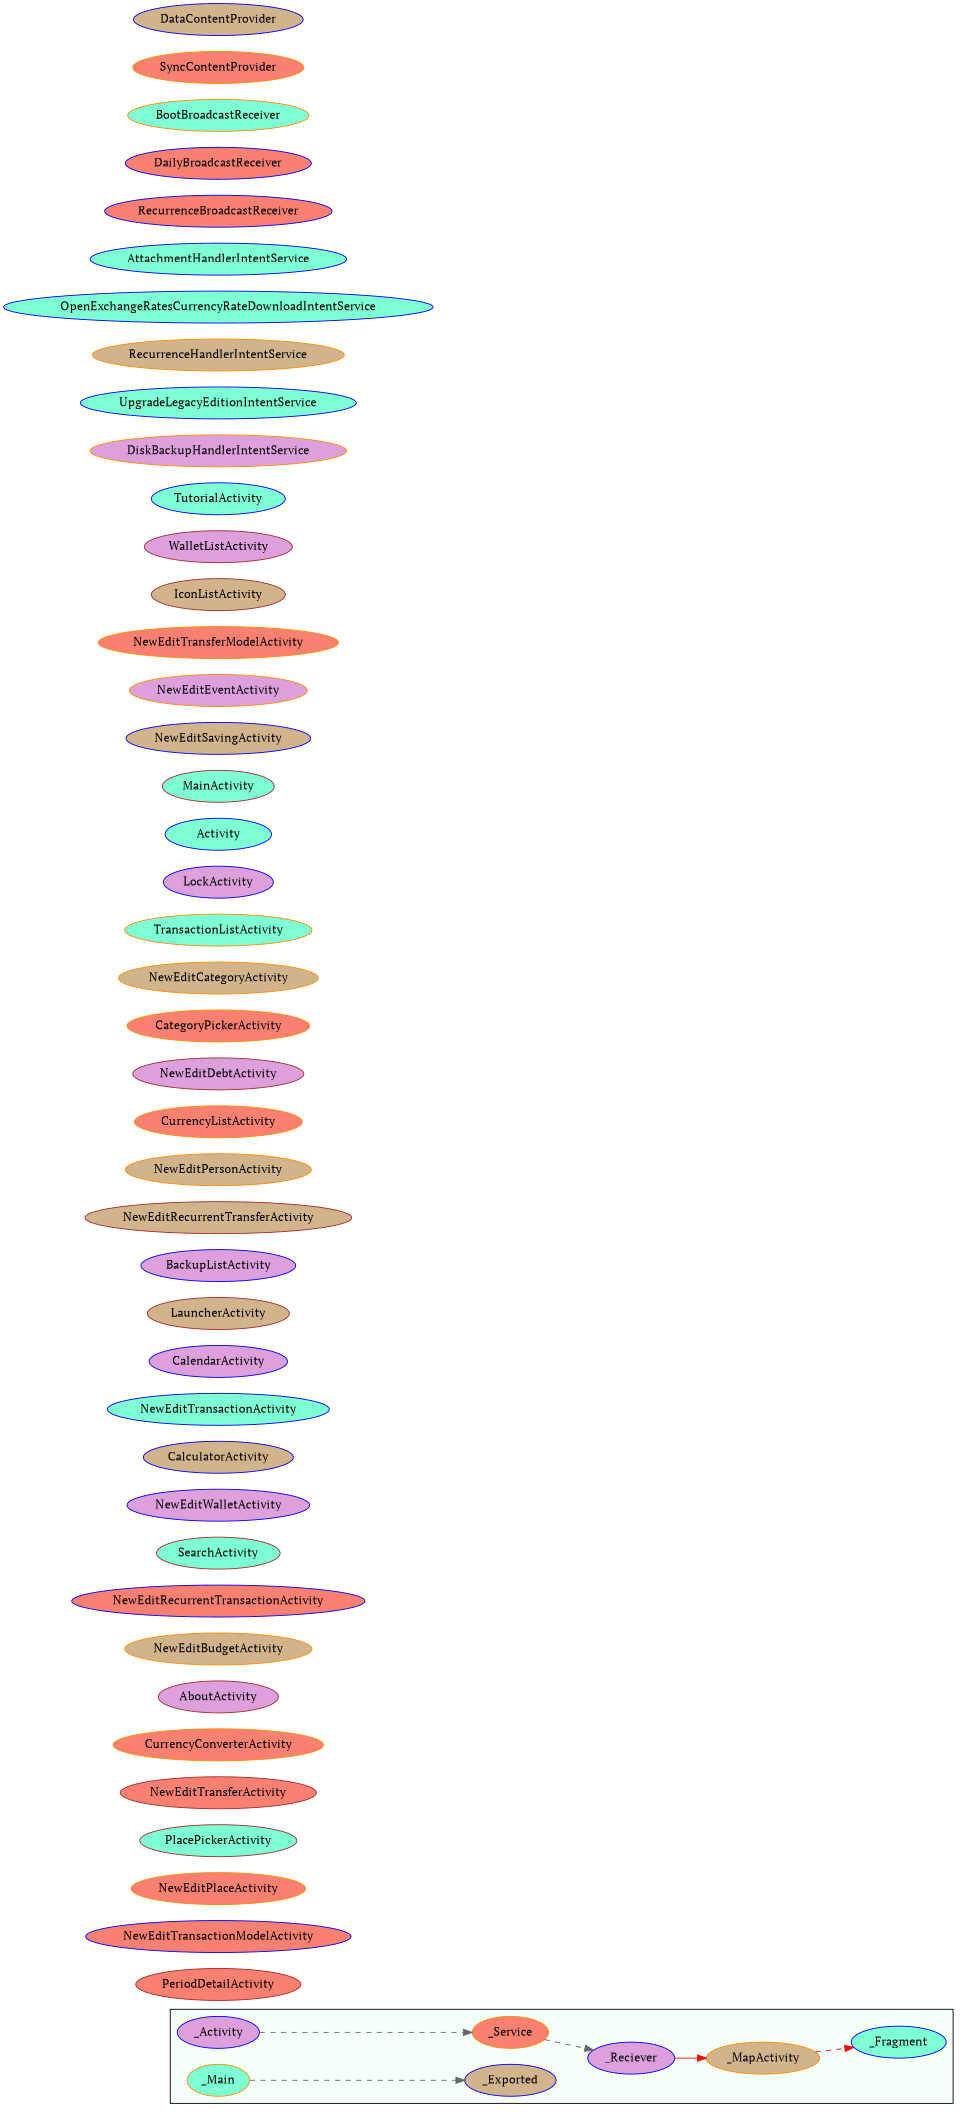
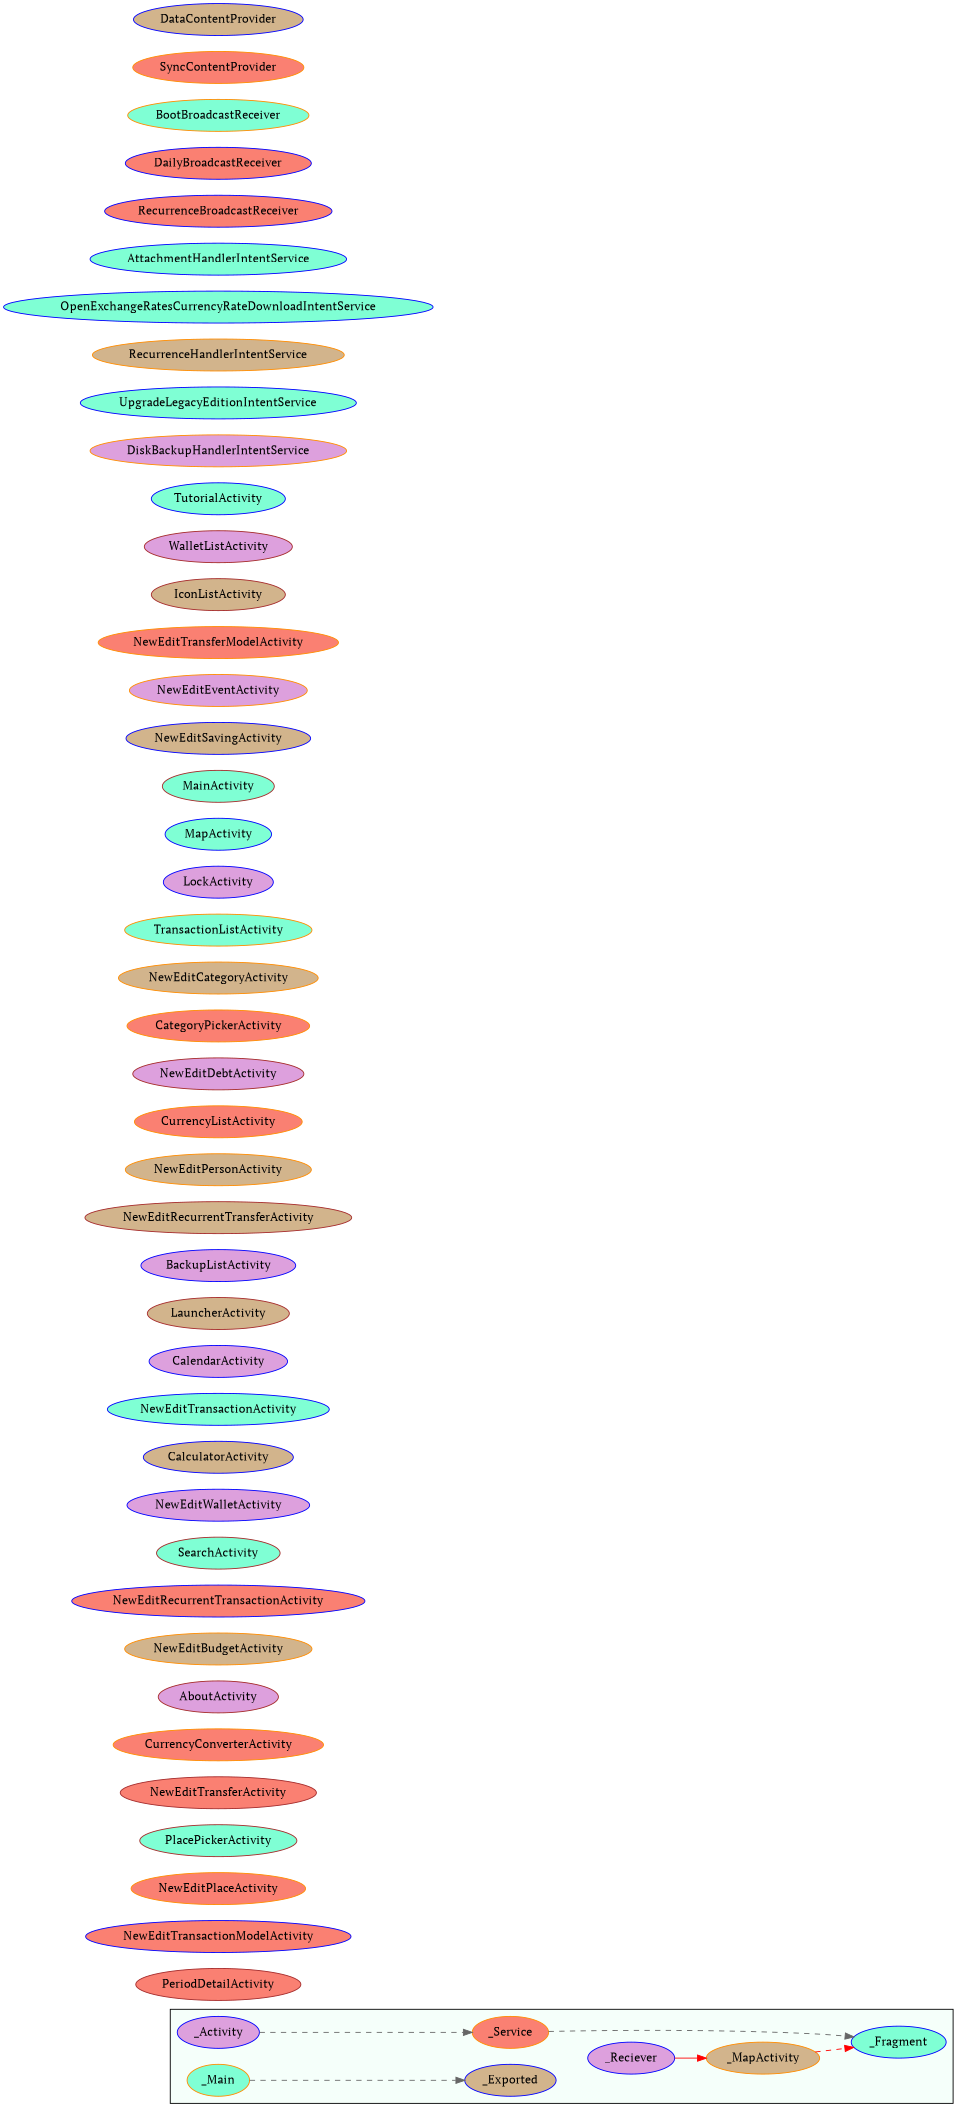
(218, 834) -> (218, 834)
(564, 2044) -> (697, 2031)
